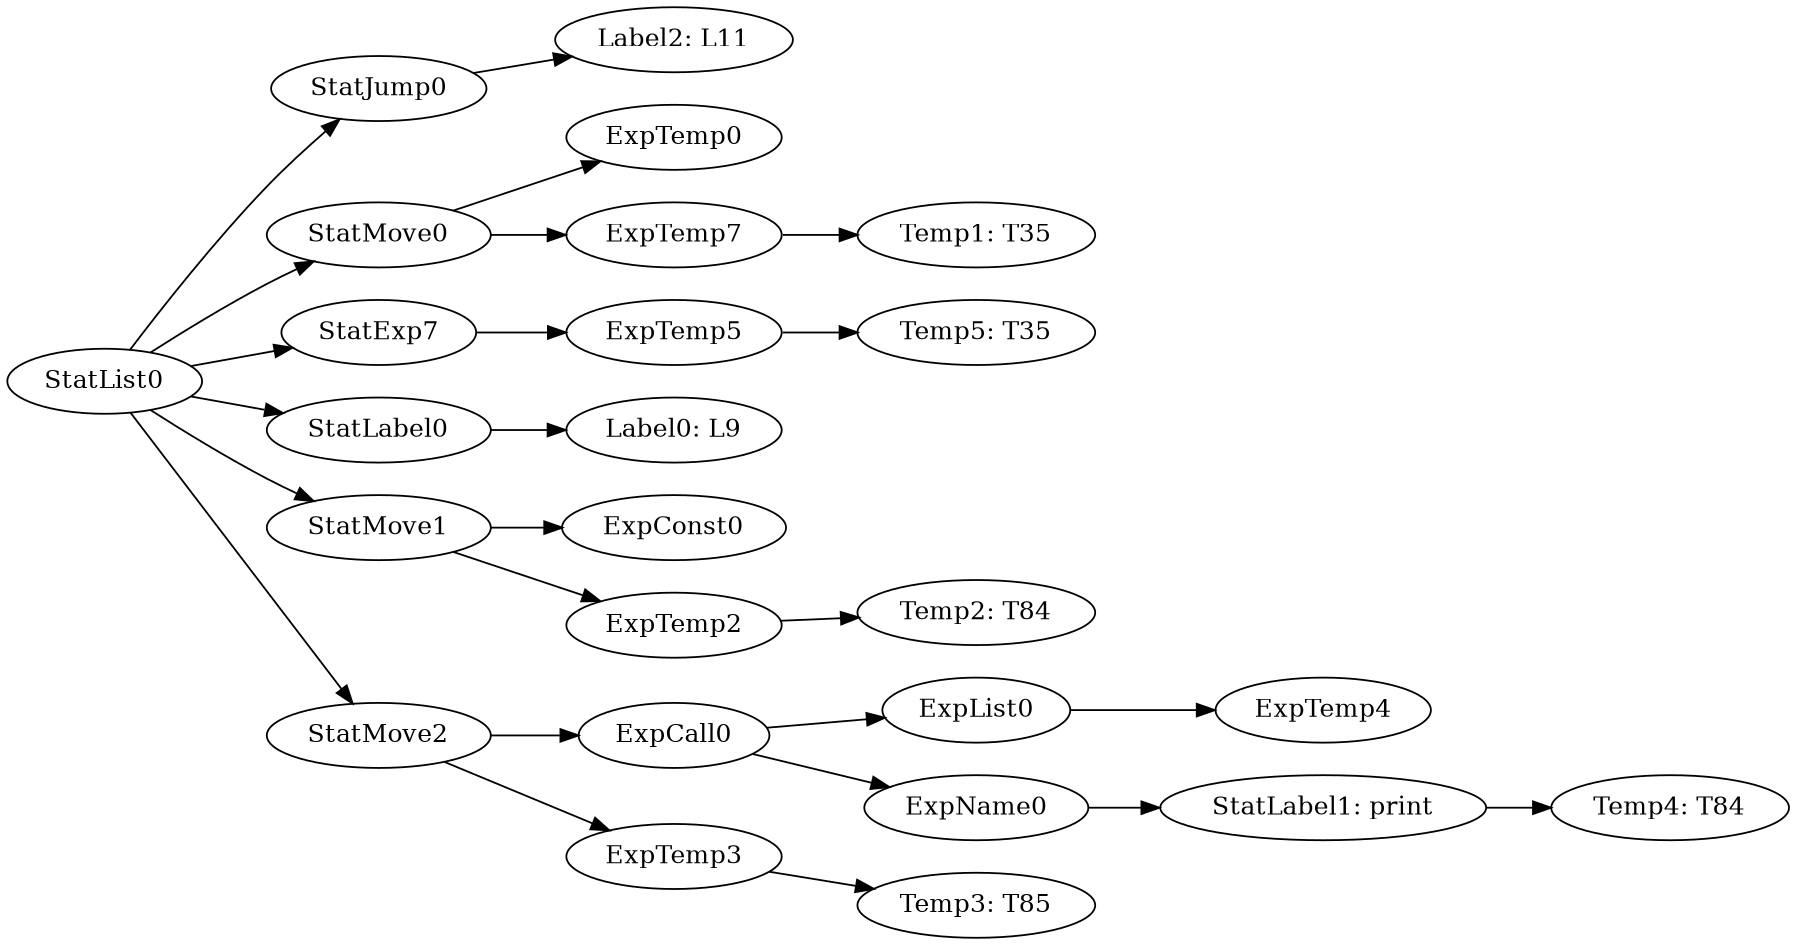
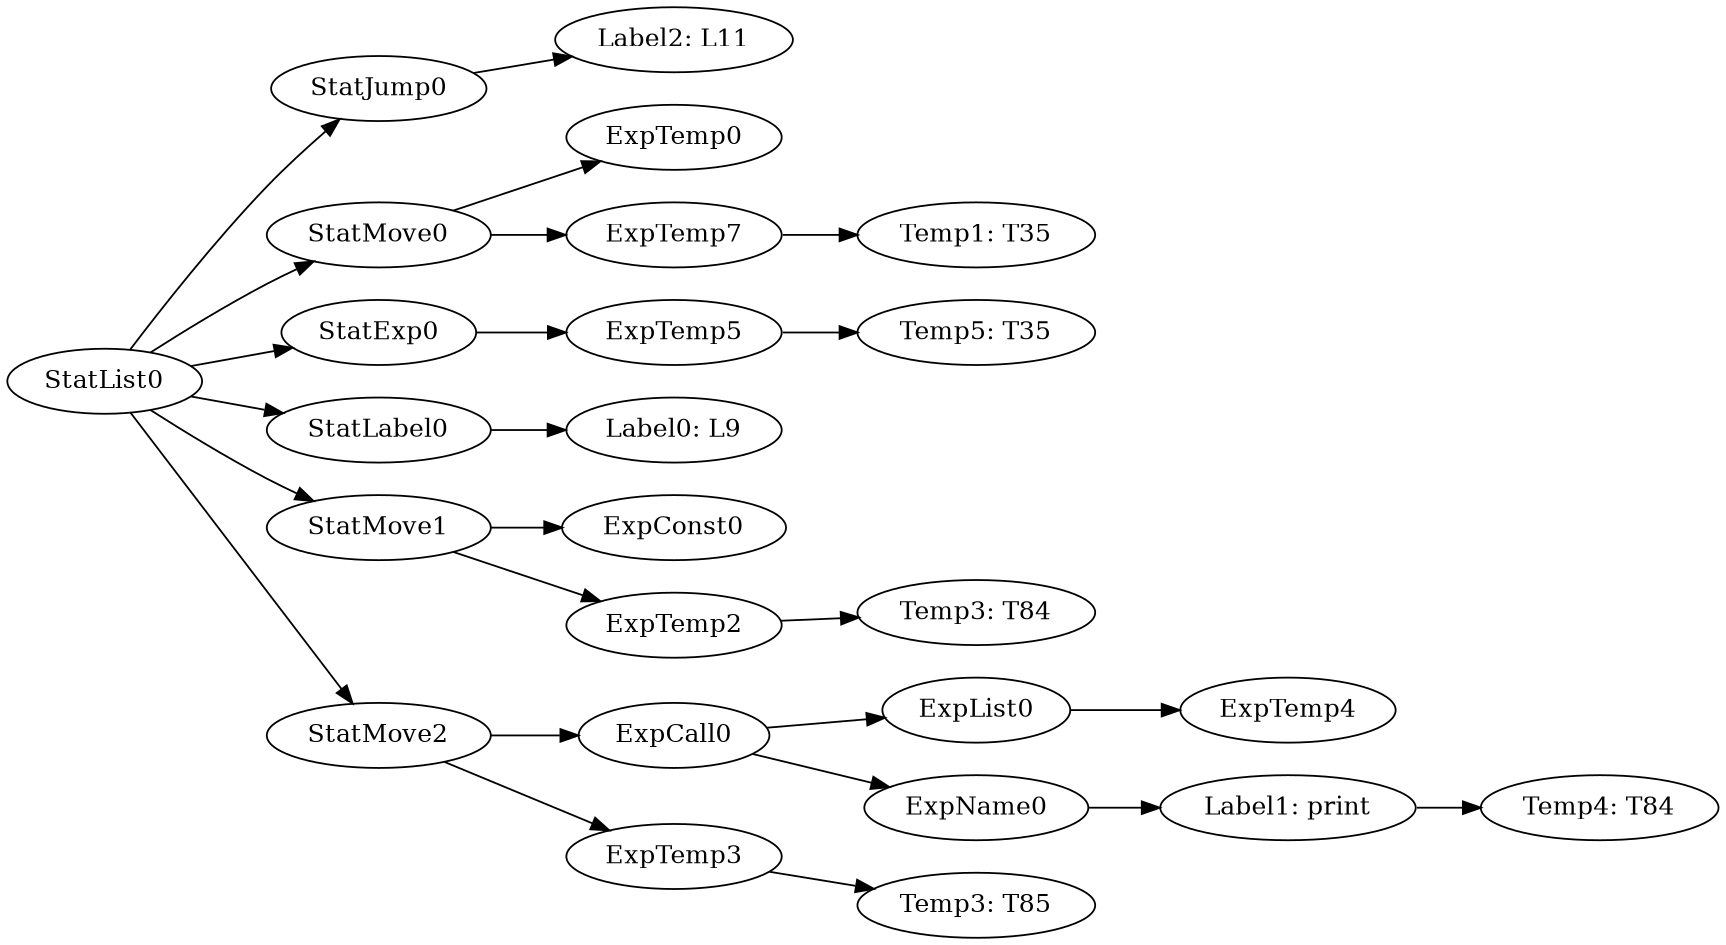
(379, 332) -> (379, 332)
(976, 613) -> (976, 613)
(1323, 808) -> (1288, 808)
